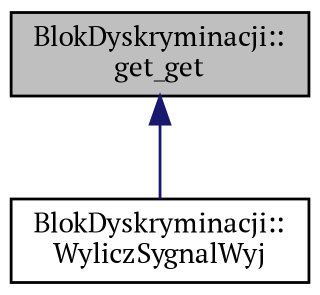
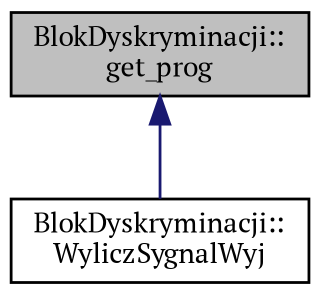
(160, 54) -> (160, 54)
